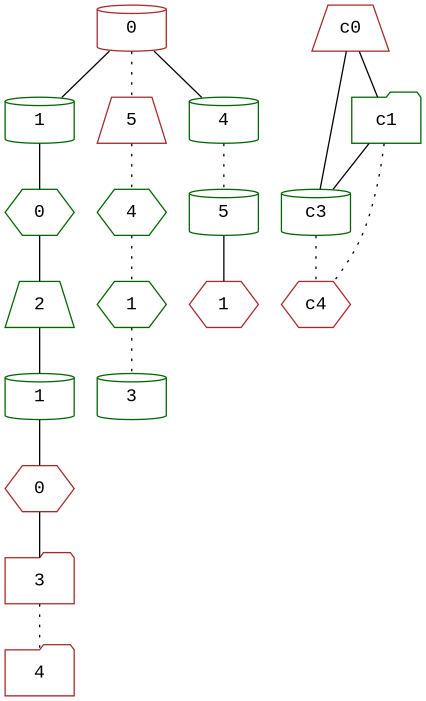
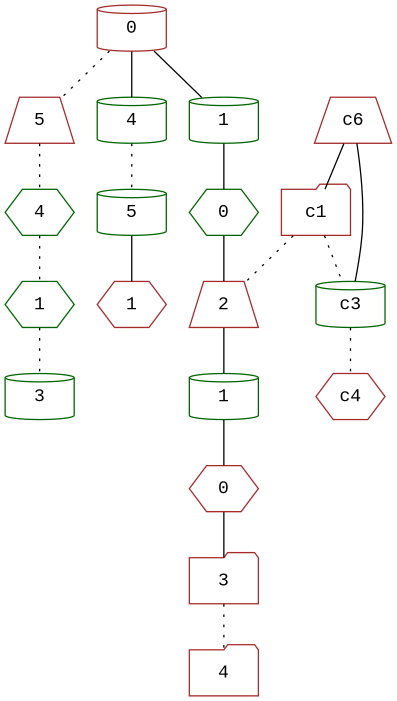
(350, 28) -> (353, 120)
(386, 120) -> (316, 212)
(351, 166) -> (333, 259)
(369, 217) -> (269, 259)
(40, 304) -> (224, 304)
